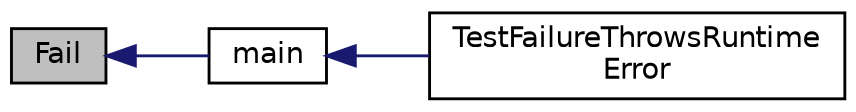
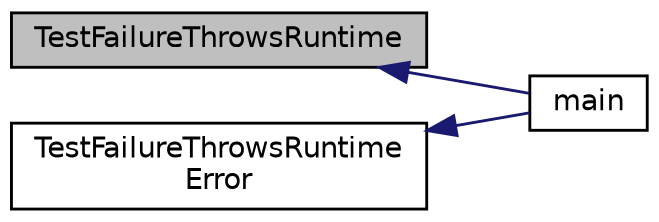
(59, 56) -> (219, 40)
(392, 56) -> (493, 119)
